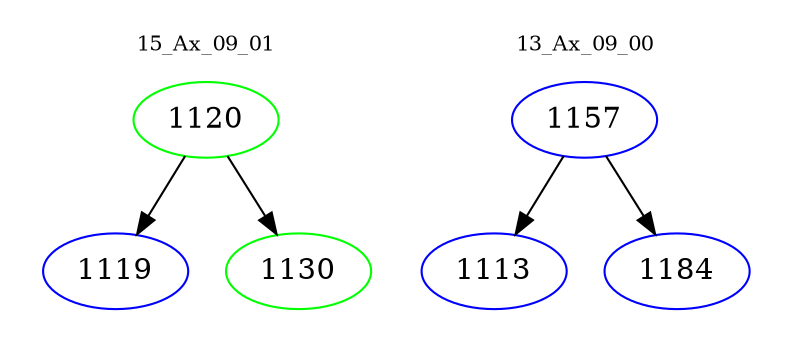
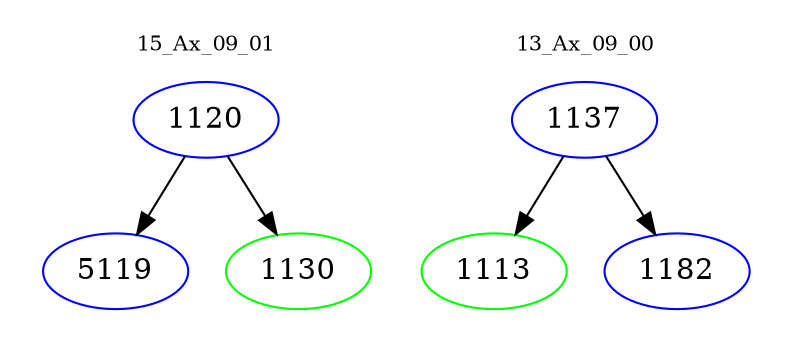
(206, 120) -> (206, 120)
(585, 120) -> (585, 120)
(116, 271) -> (116, 271)
(494, 271) -> (494, 271)
(677, 271) -> (677, 271)
